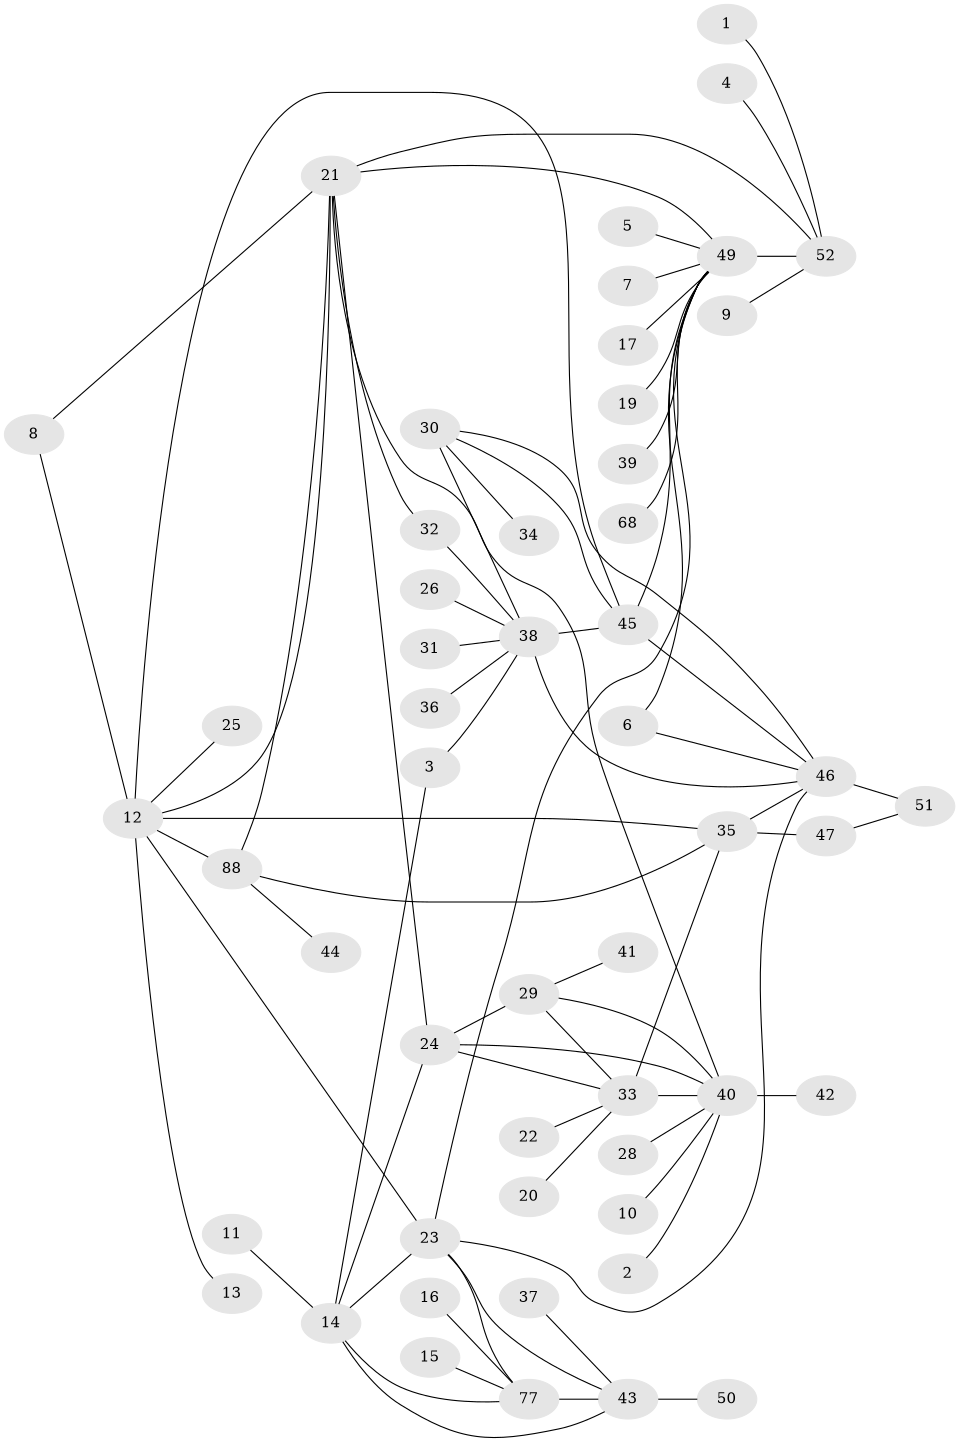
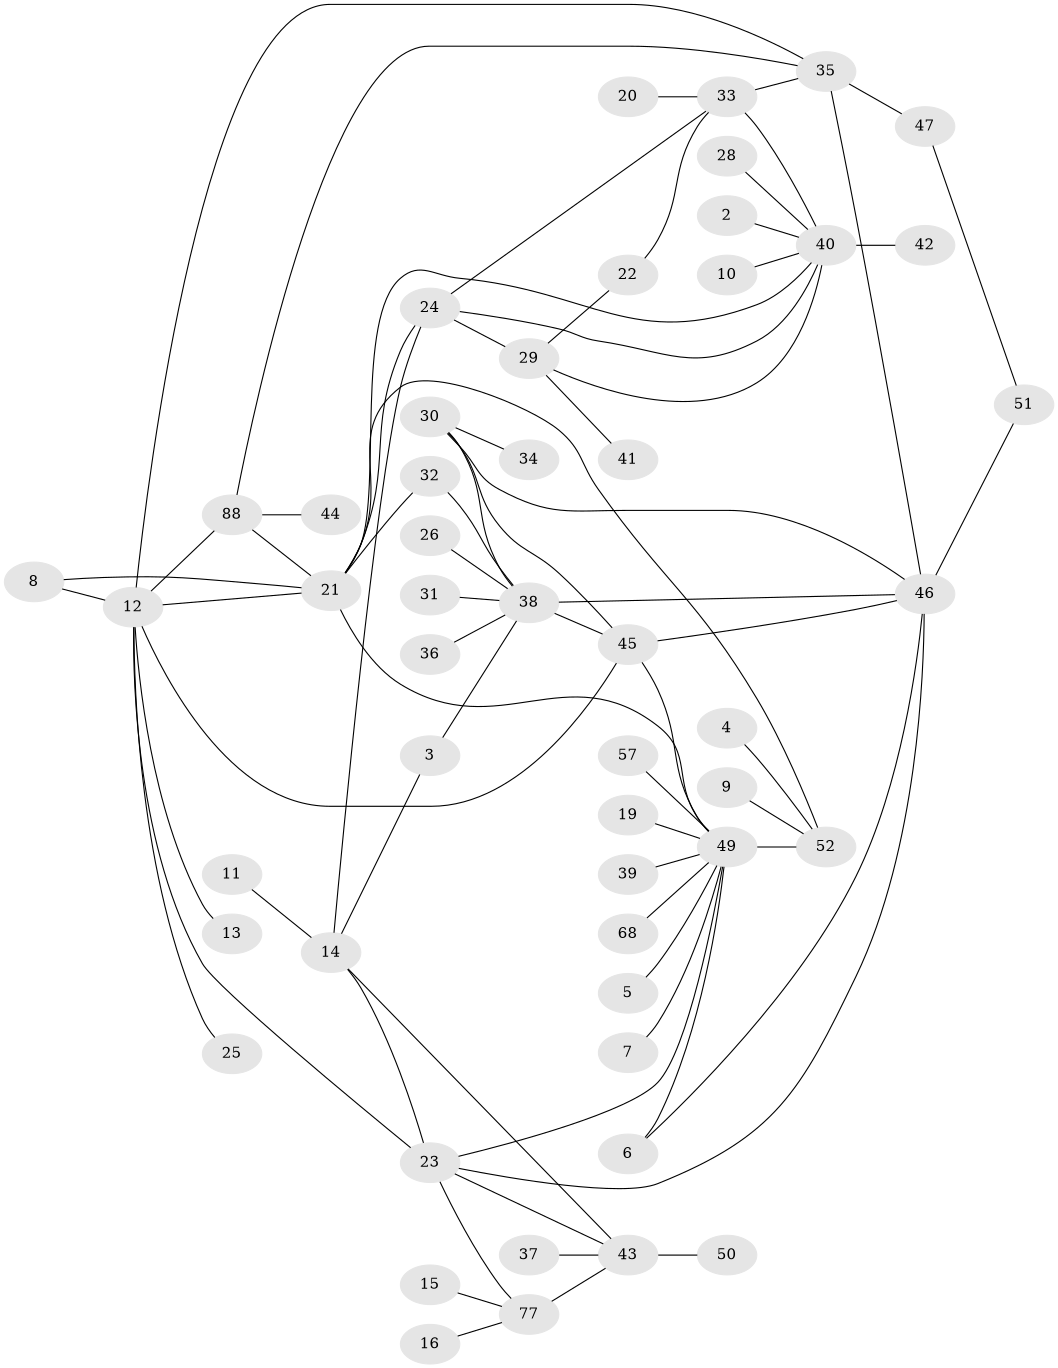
(727, 24) -> none
(628, 345) -> (628, 756)
(577, 1043) -> (578, 317)
(414, 1392) -> none
